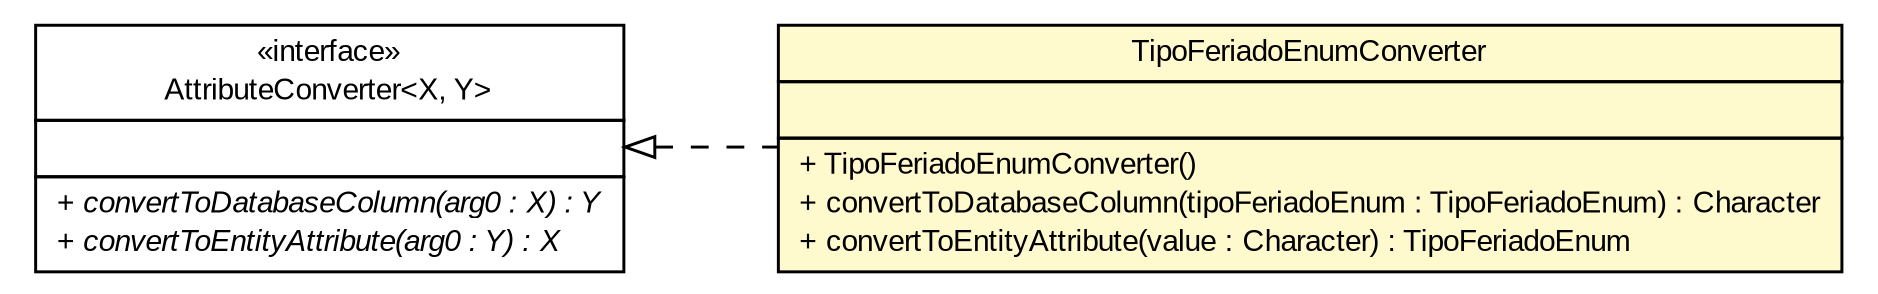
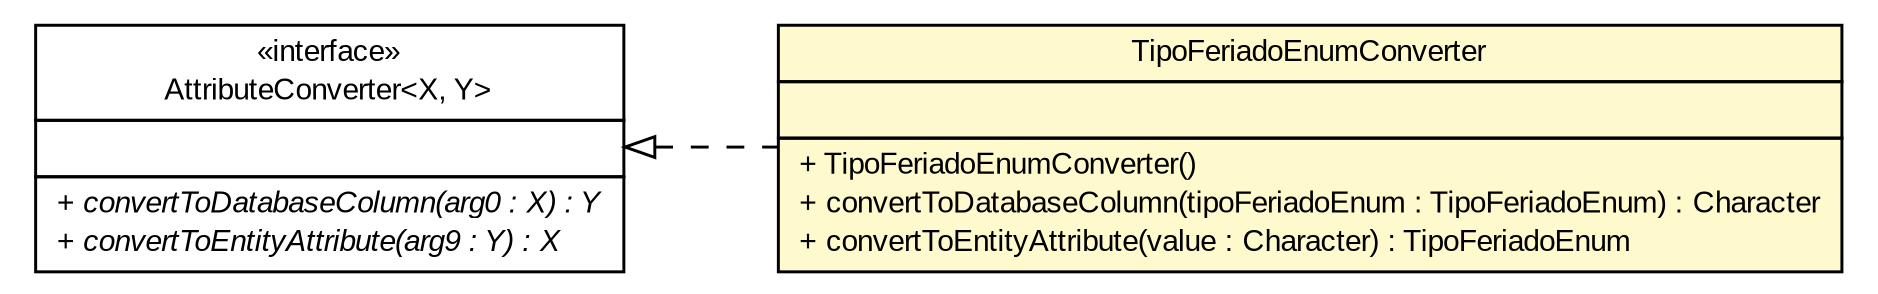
(309, 242) -> (309, 242)
